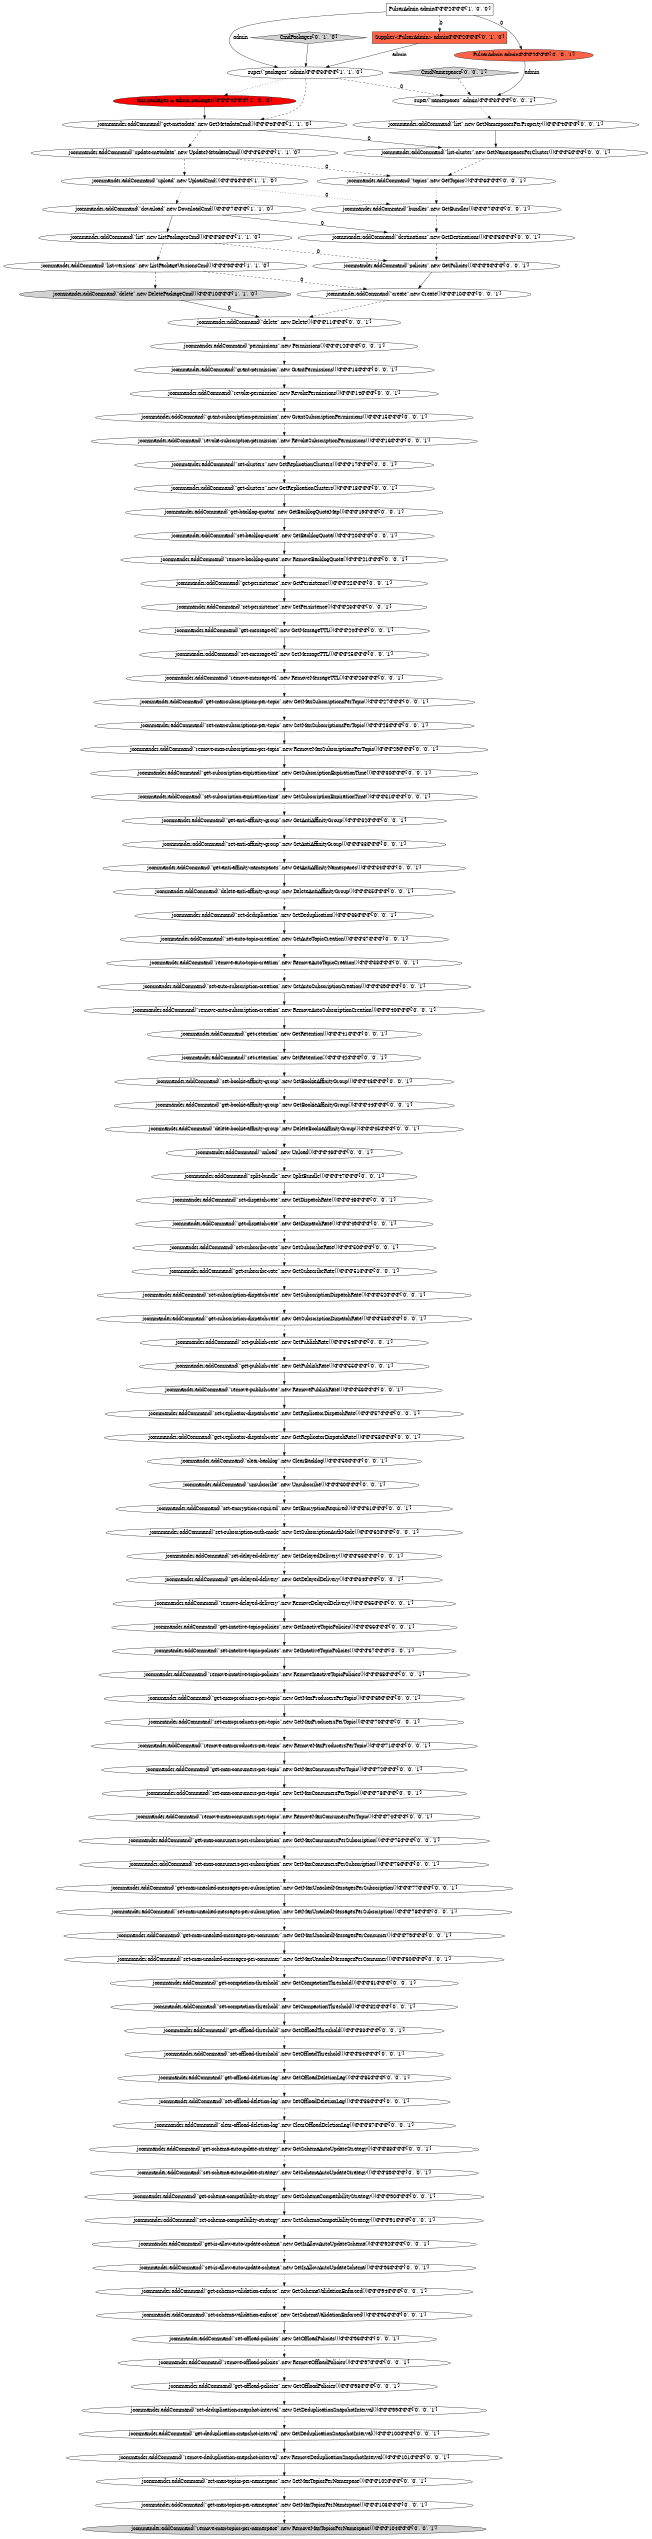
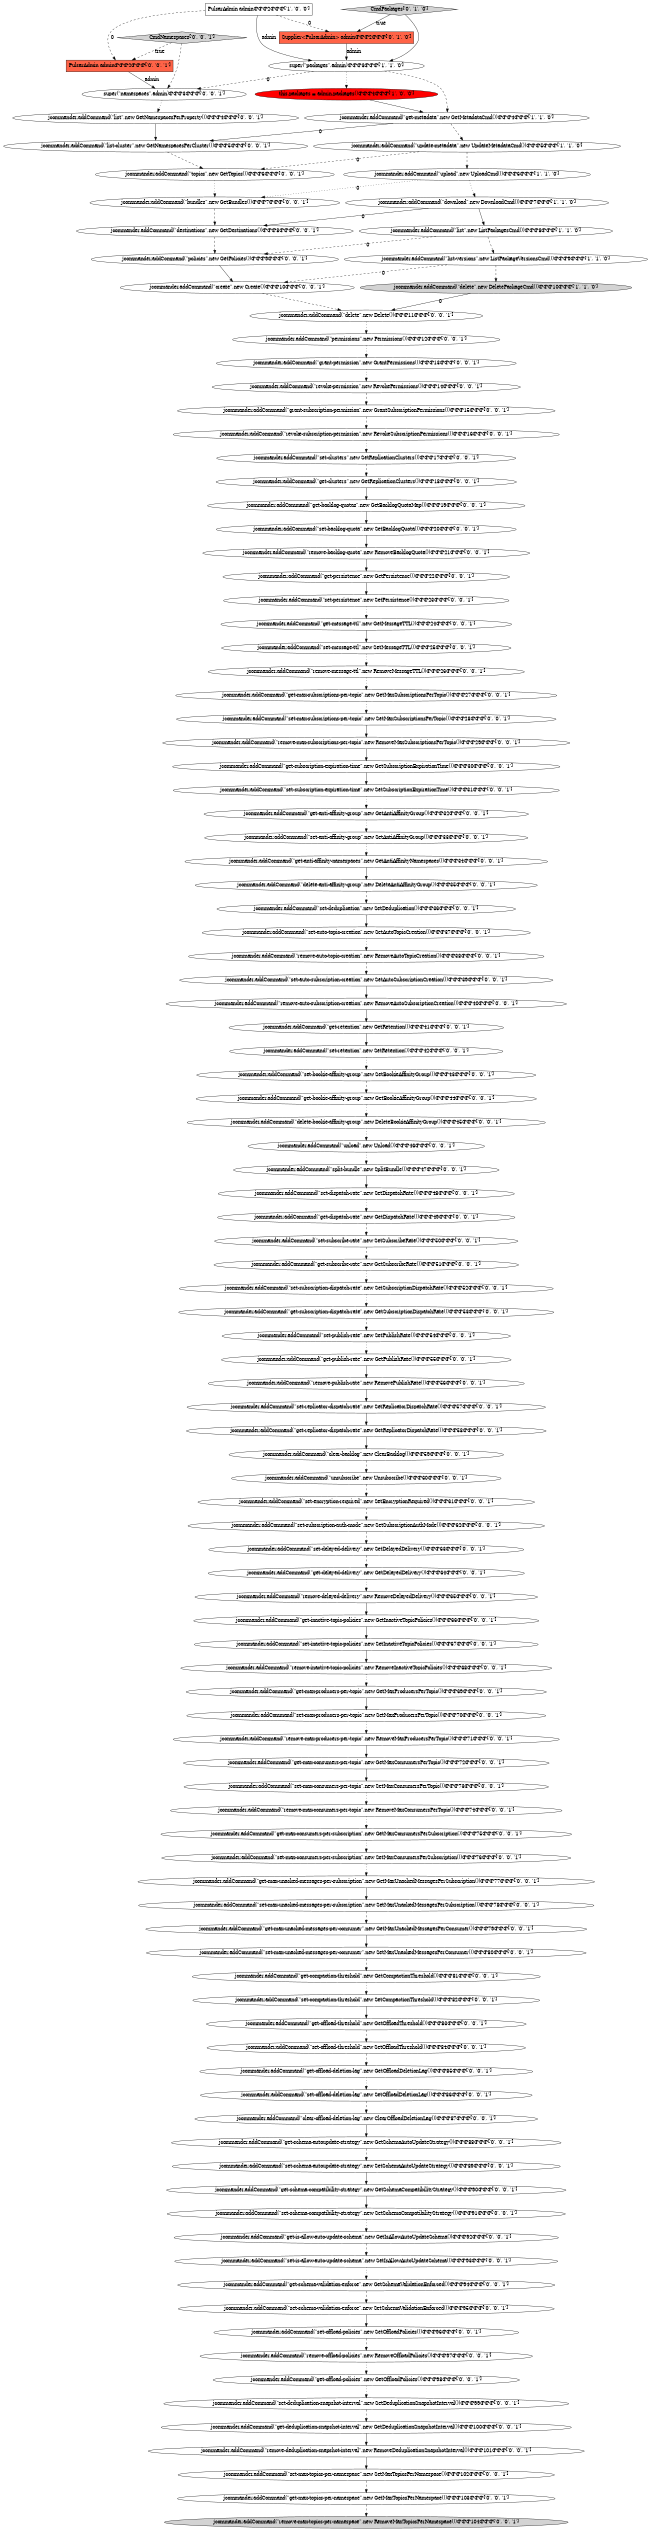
none -> (375, 22)
(501, 26) -> (143, 18)
none -> (153, 51)
(524, 55) -> (120, 66)
